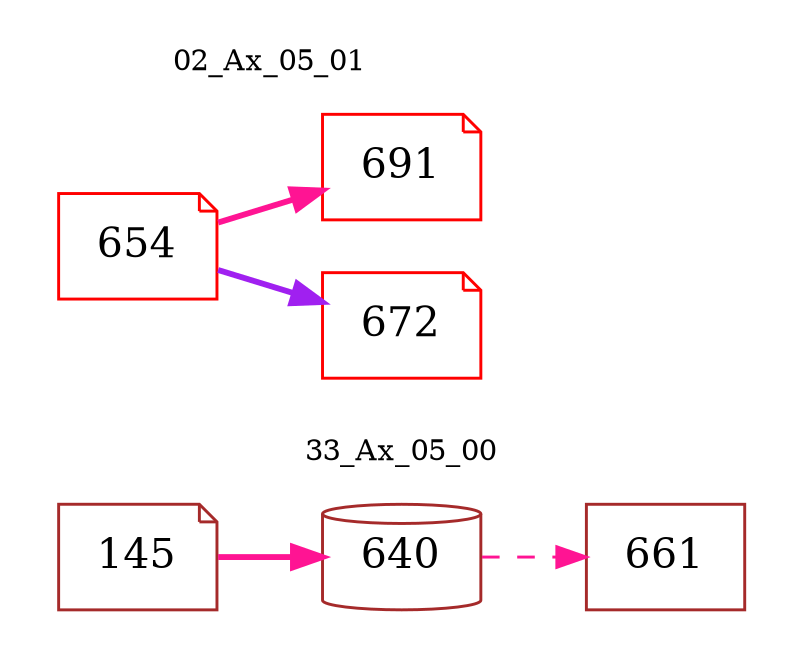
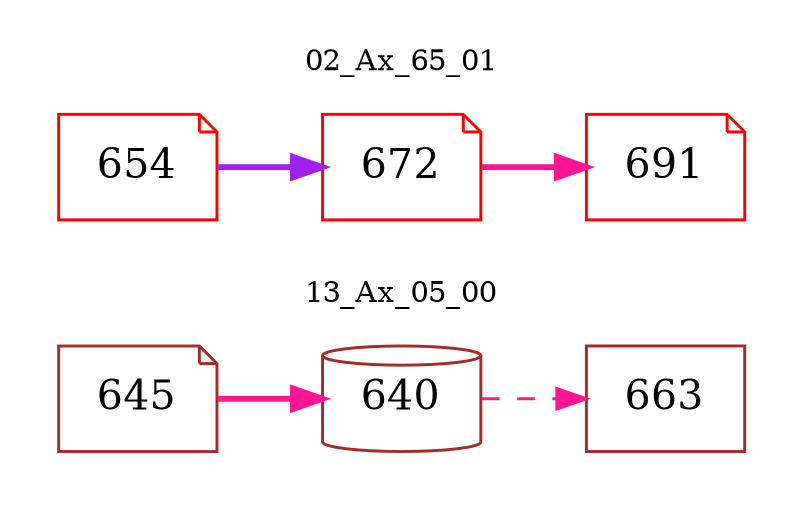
(270, 63) -> (402, 63)
(256, 211) -> (519, 167)
(402, 453) -> (402, 295)
(138, 557) -> (138, 399)
(666, 557) -> (666, 399)
